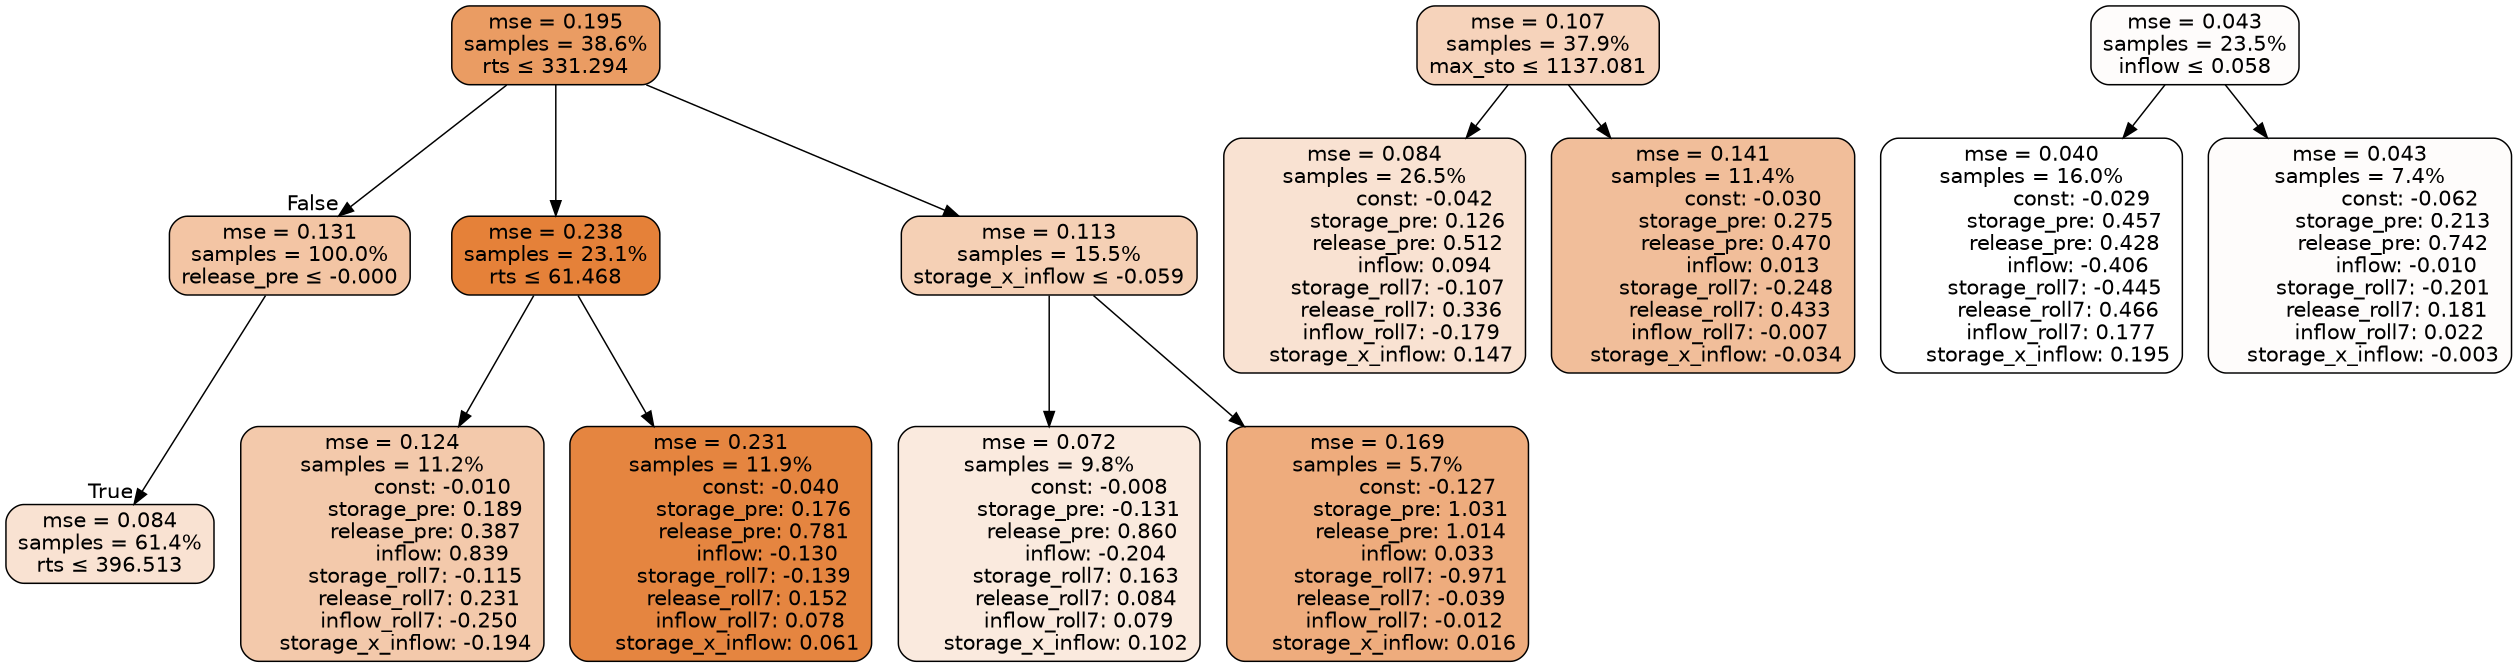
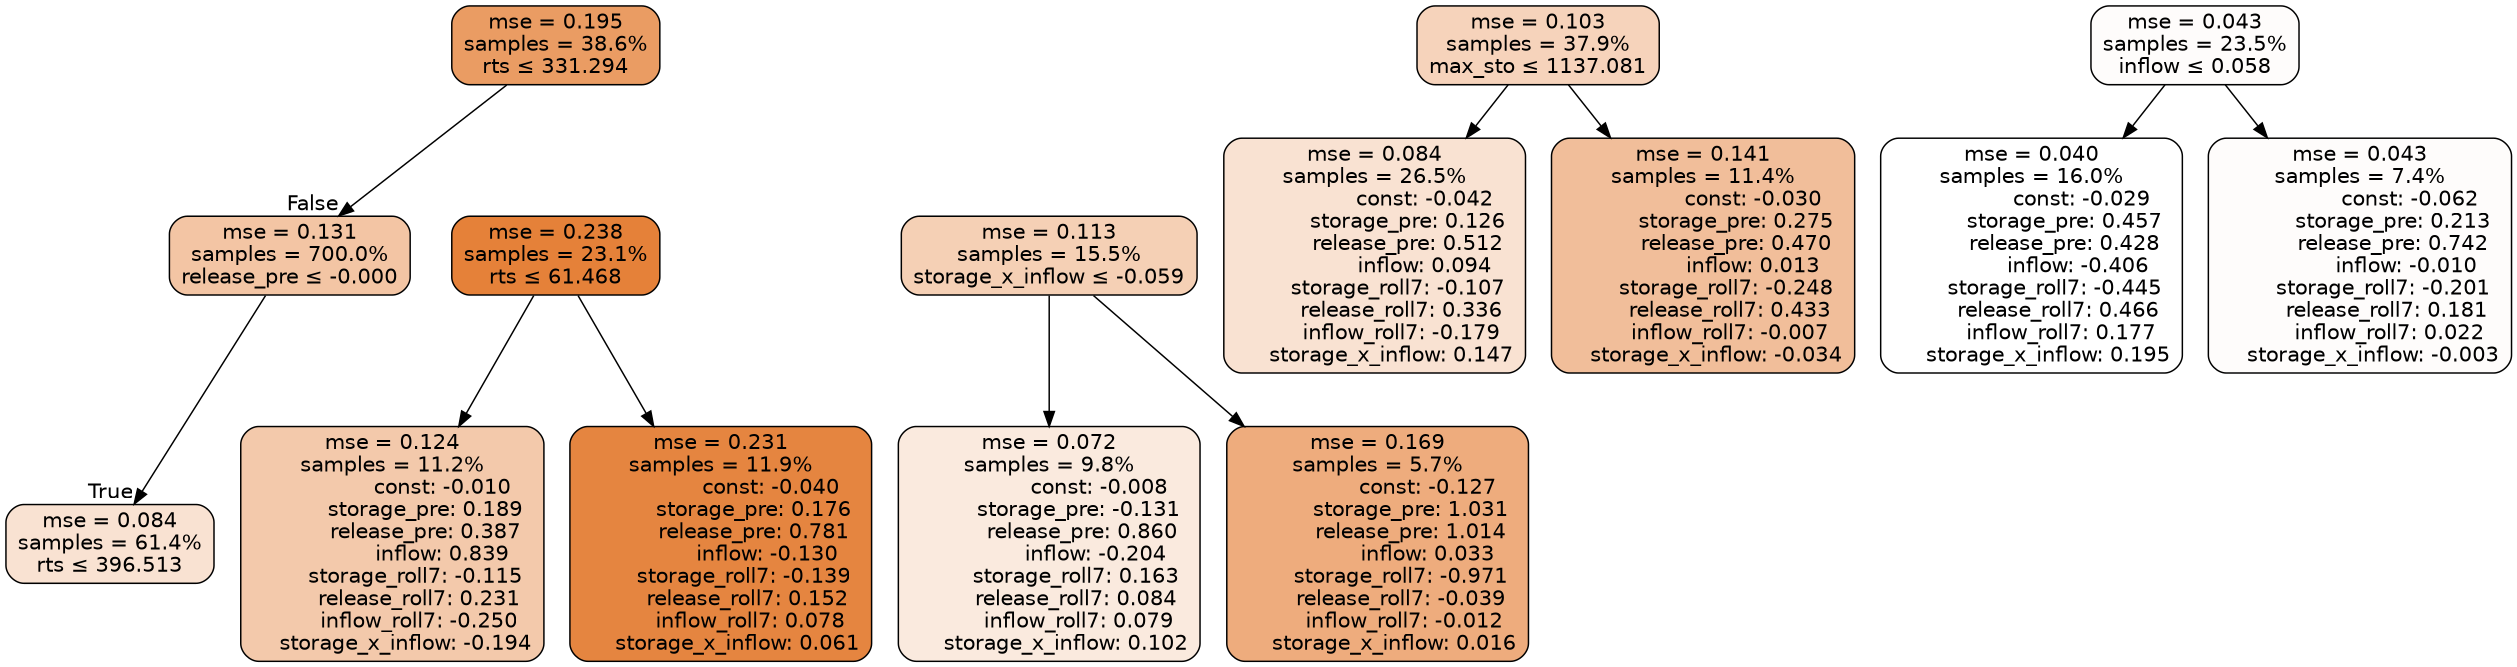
(1538, 45) -> (1538, 45)
(556, 143) -> none
(796, 148) -> none
(290, 256) -> (290, 256)
